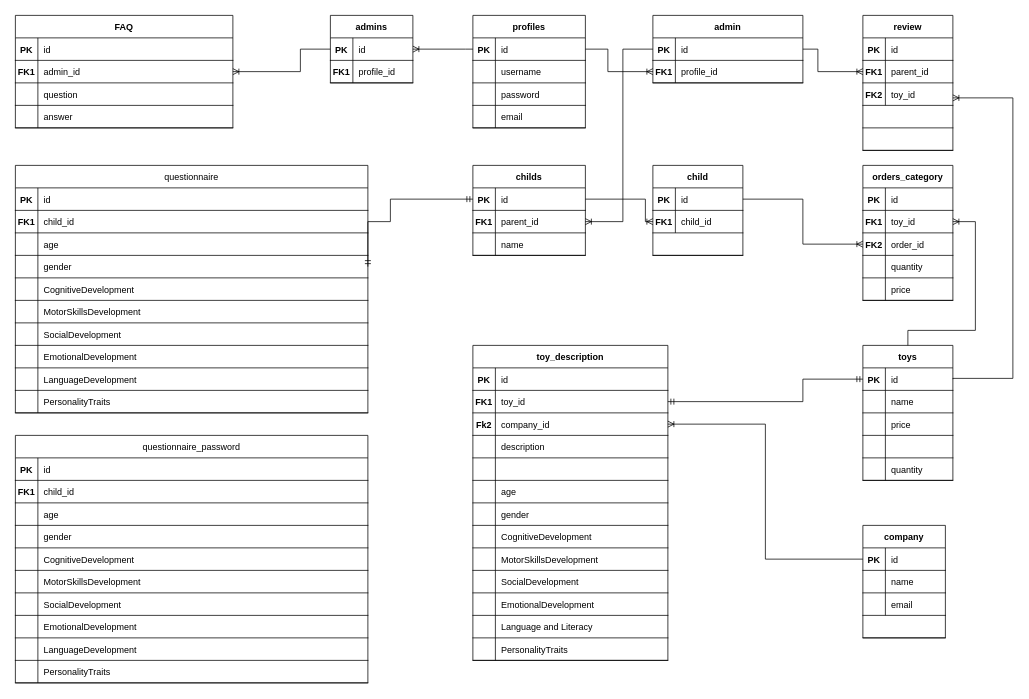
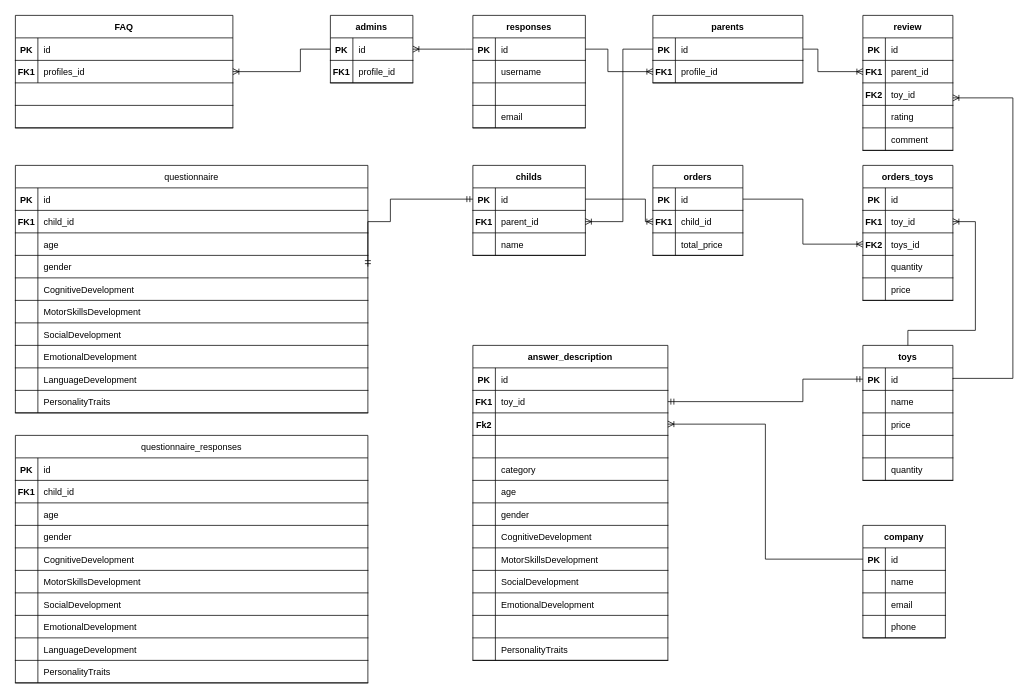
(529, 27) -> (529, 27)
(728, 27) -> (728, 27)
(61, 72) -> (68, 72)
(135, 94) -> none
(540, 94) -> none
(135, 117) -> none
none -> (919, 117)
none -> (919, 139)
(698, 177) -> (698, 177)
(908, 177) -> (908, 177)
none -> (709, 244)
(910, 245) -> (907, 245)
(570, 357) -> (570, 357)
(582, 424) -> none
(191, 447) -> (191, 447)
(582, 447) -> none
none -> (582, 469)
(582, 627) -> none
none -> (915, 627)
